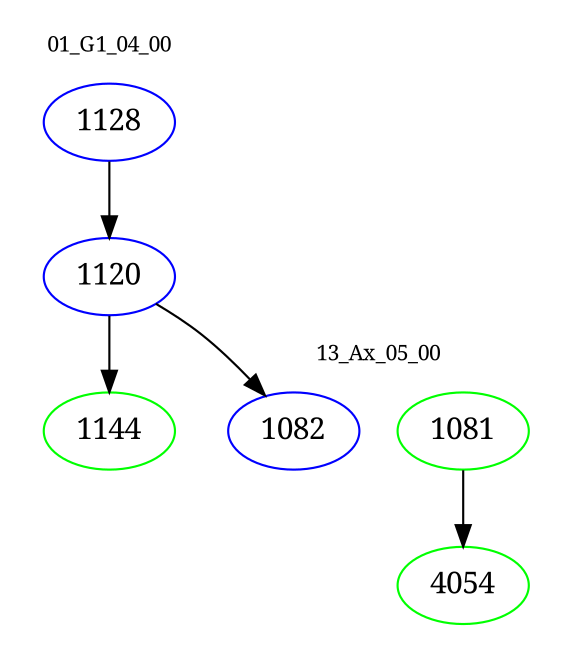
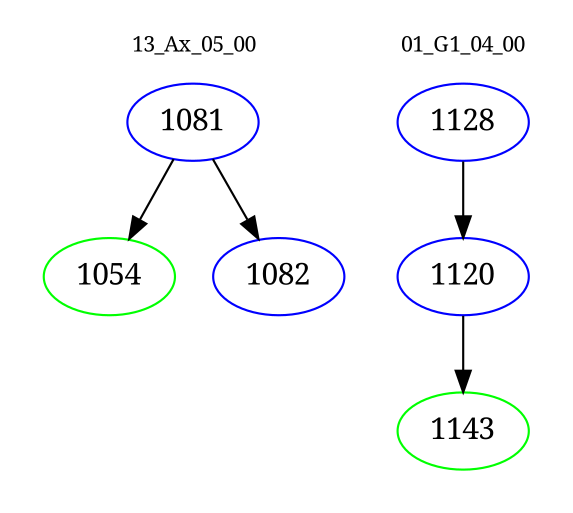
(224, 354) -> (230, 189)
(109, 431) -> (463, 431)
(463, 431) -> (193, 122)
(463, 585) -> (109, 277)
